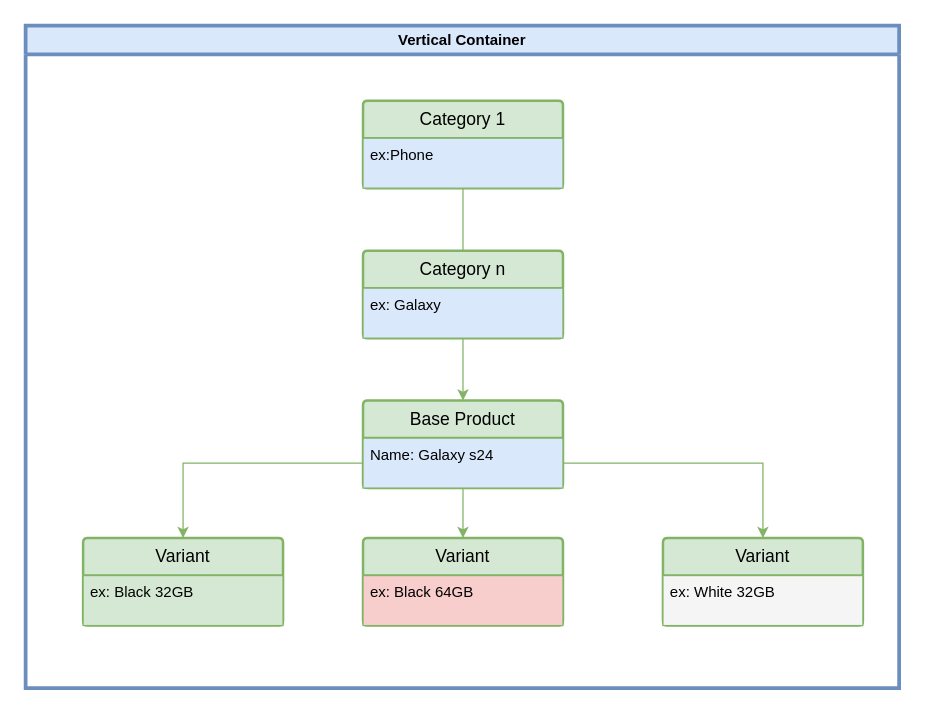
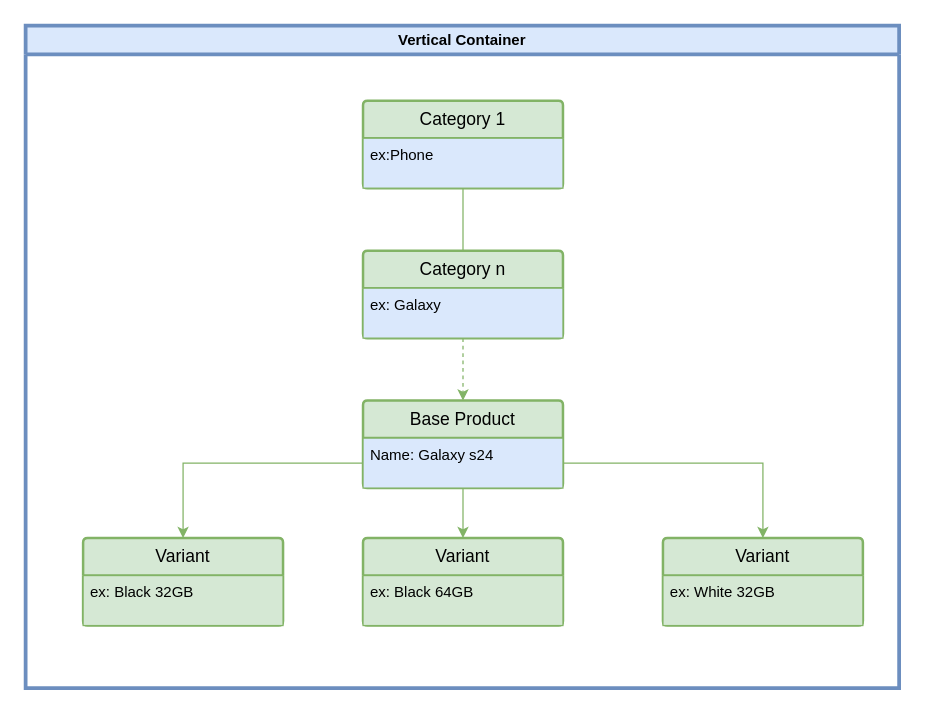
(463, 365) -> (463, 365)
(463, 601) -> (463, 601)
(763, 601) -> (763, 601)
